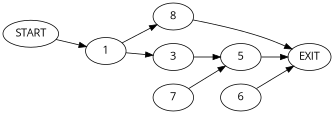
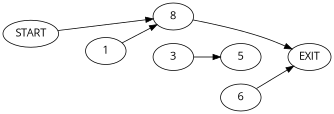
(68, 42) -> (102, 25)
(136, 54) -> none
(271, 57) -> none
(173, 98) -> none
